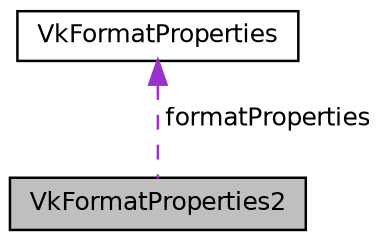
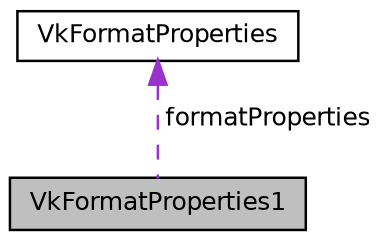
(158, 204) -> (158, 204)
